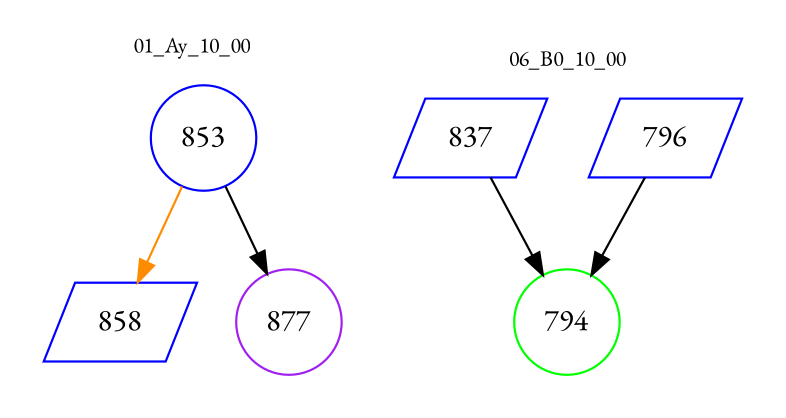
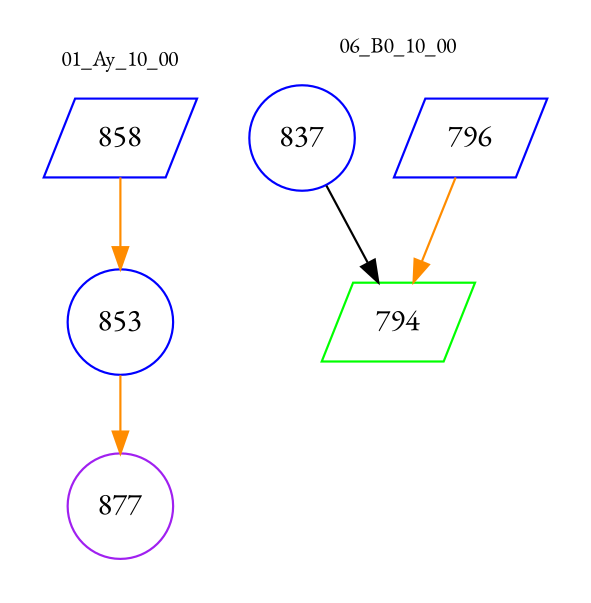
(471, 138) -> (302, 138)
(624, 217) -> (439, 219)
(242, 220) -> (120, 403)
(165, 224) -> (120, 212)
(567, 322) -> (398, 322)
